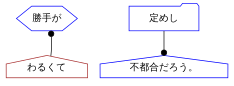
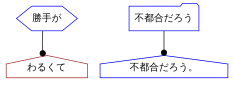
(164, 18) -> (164, 18)
(51, 46) -> (42, 41)
